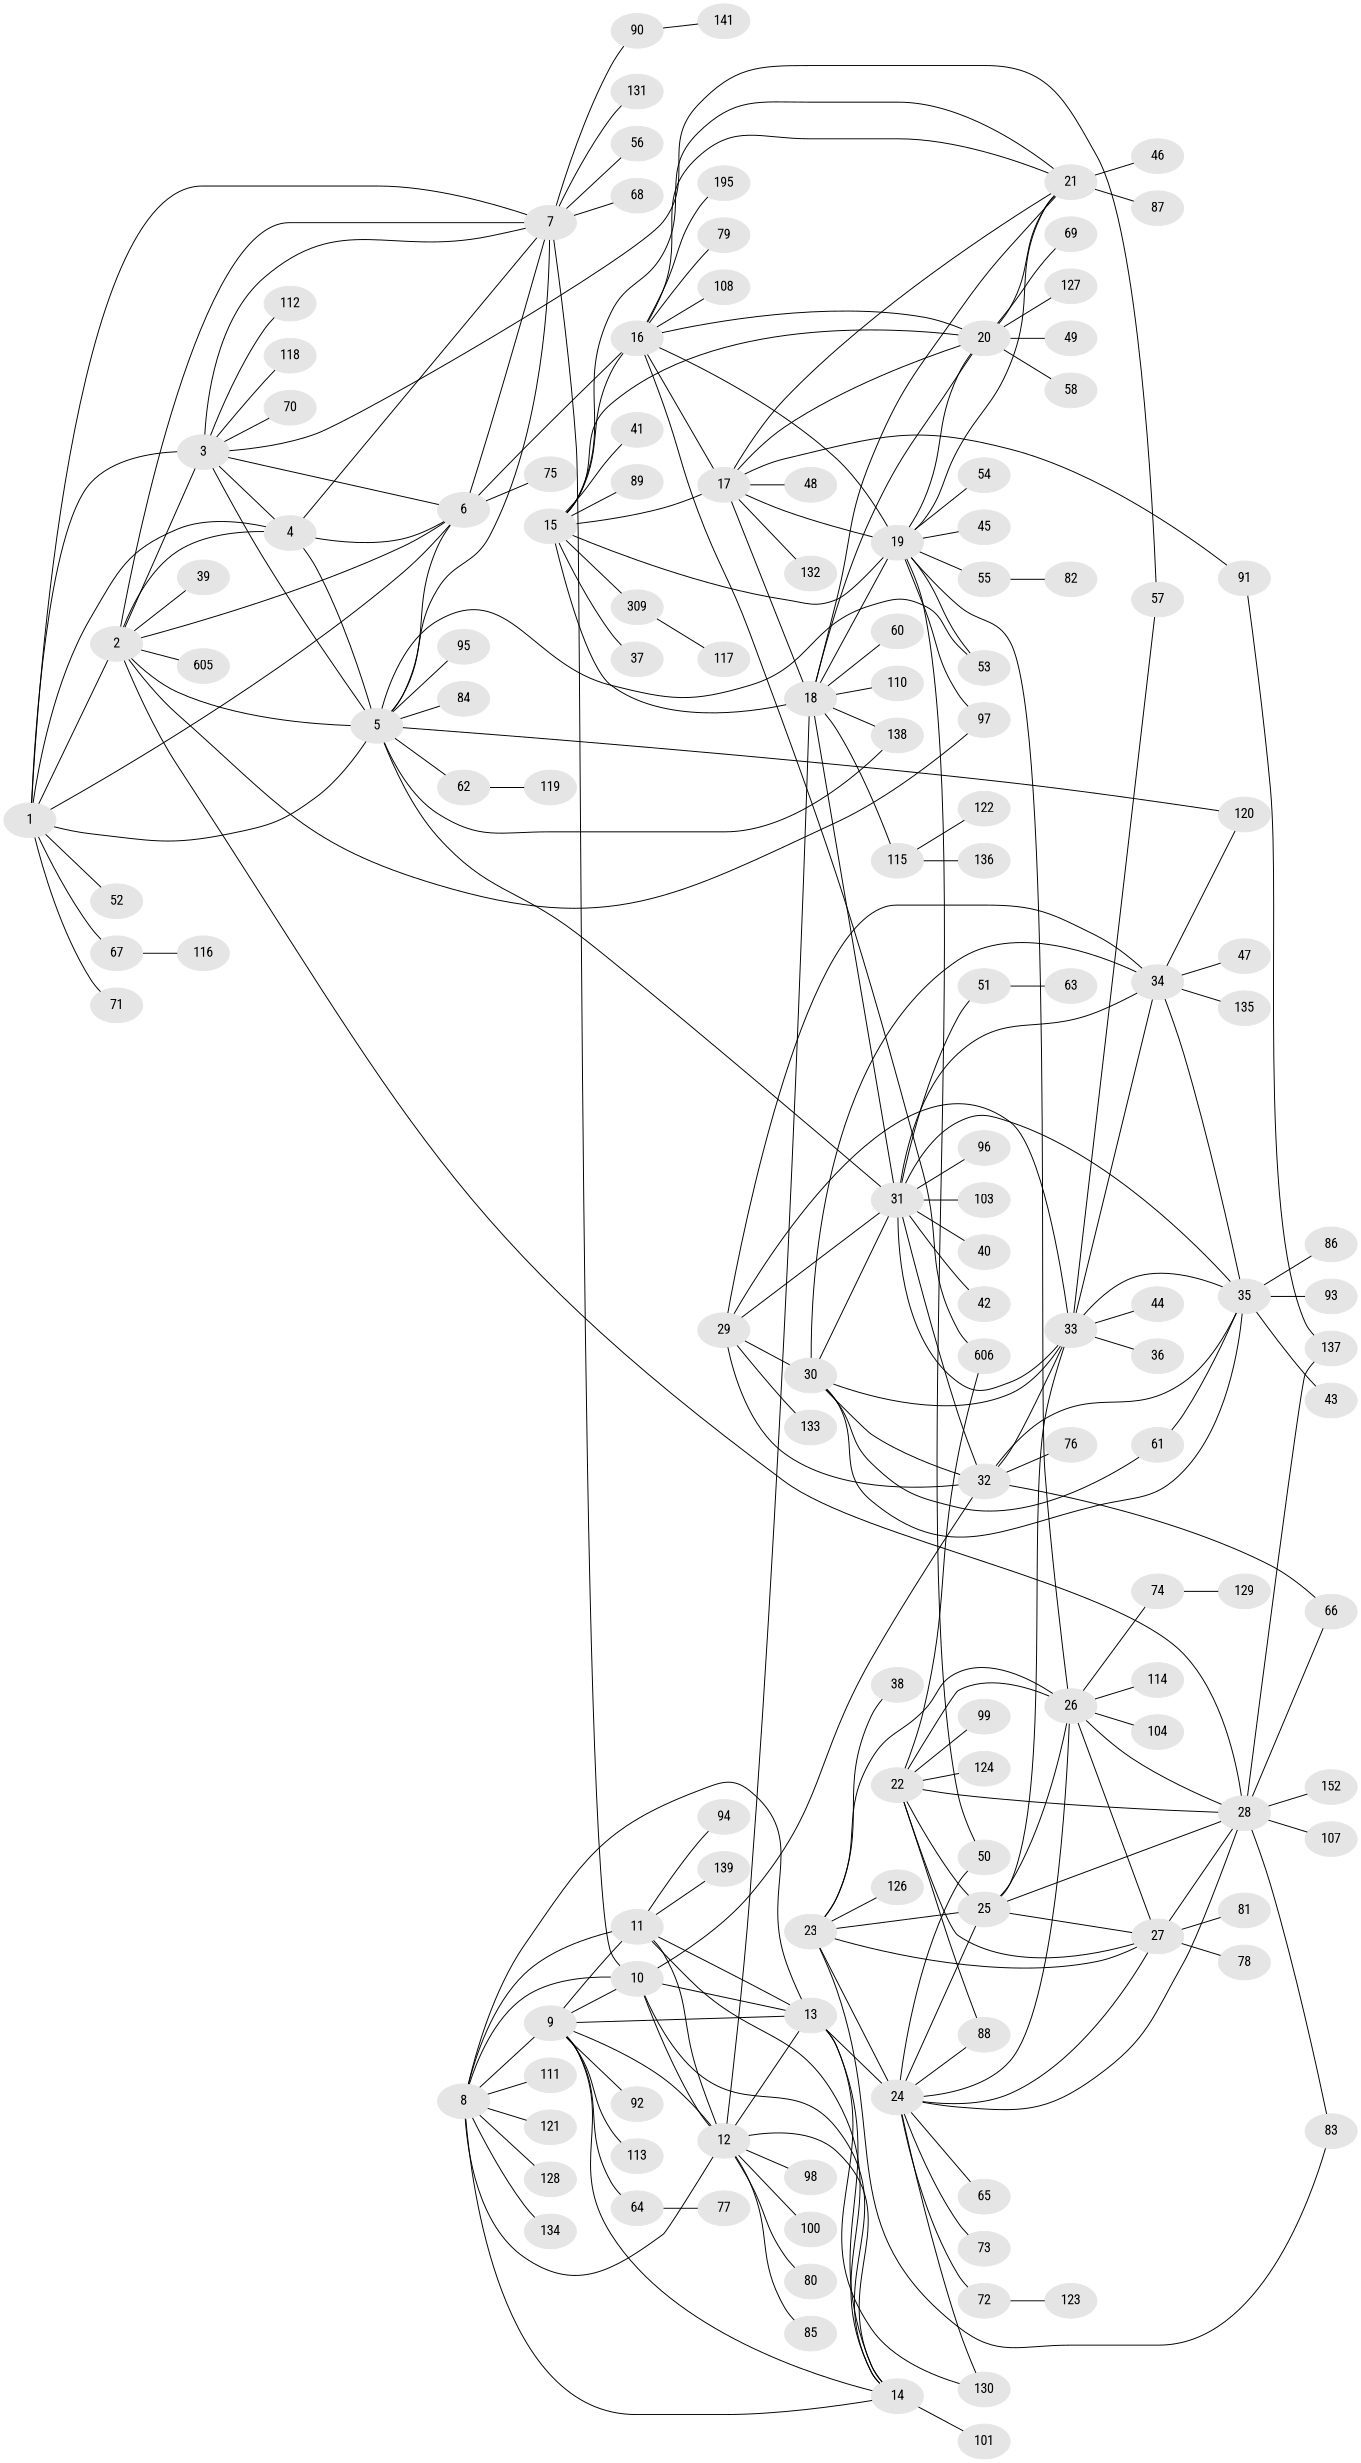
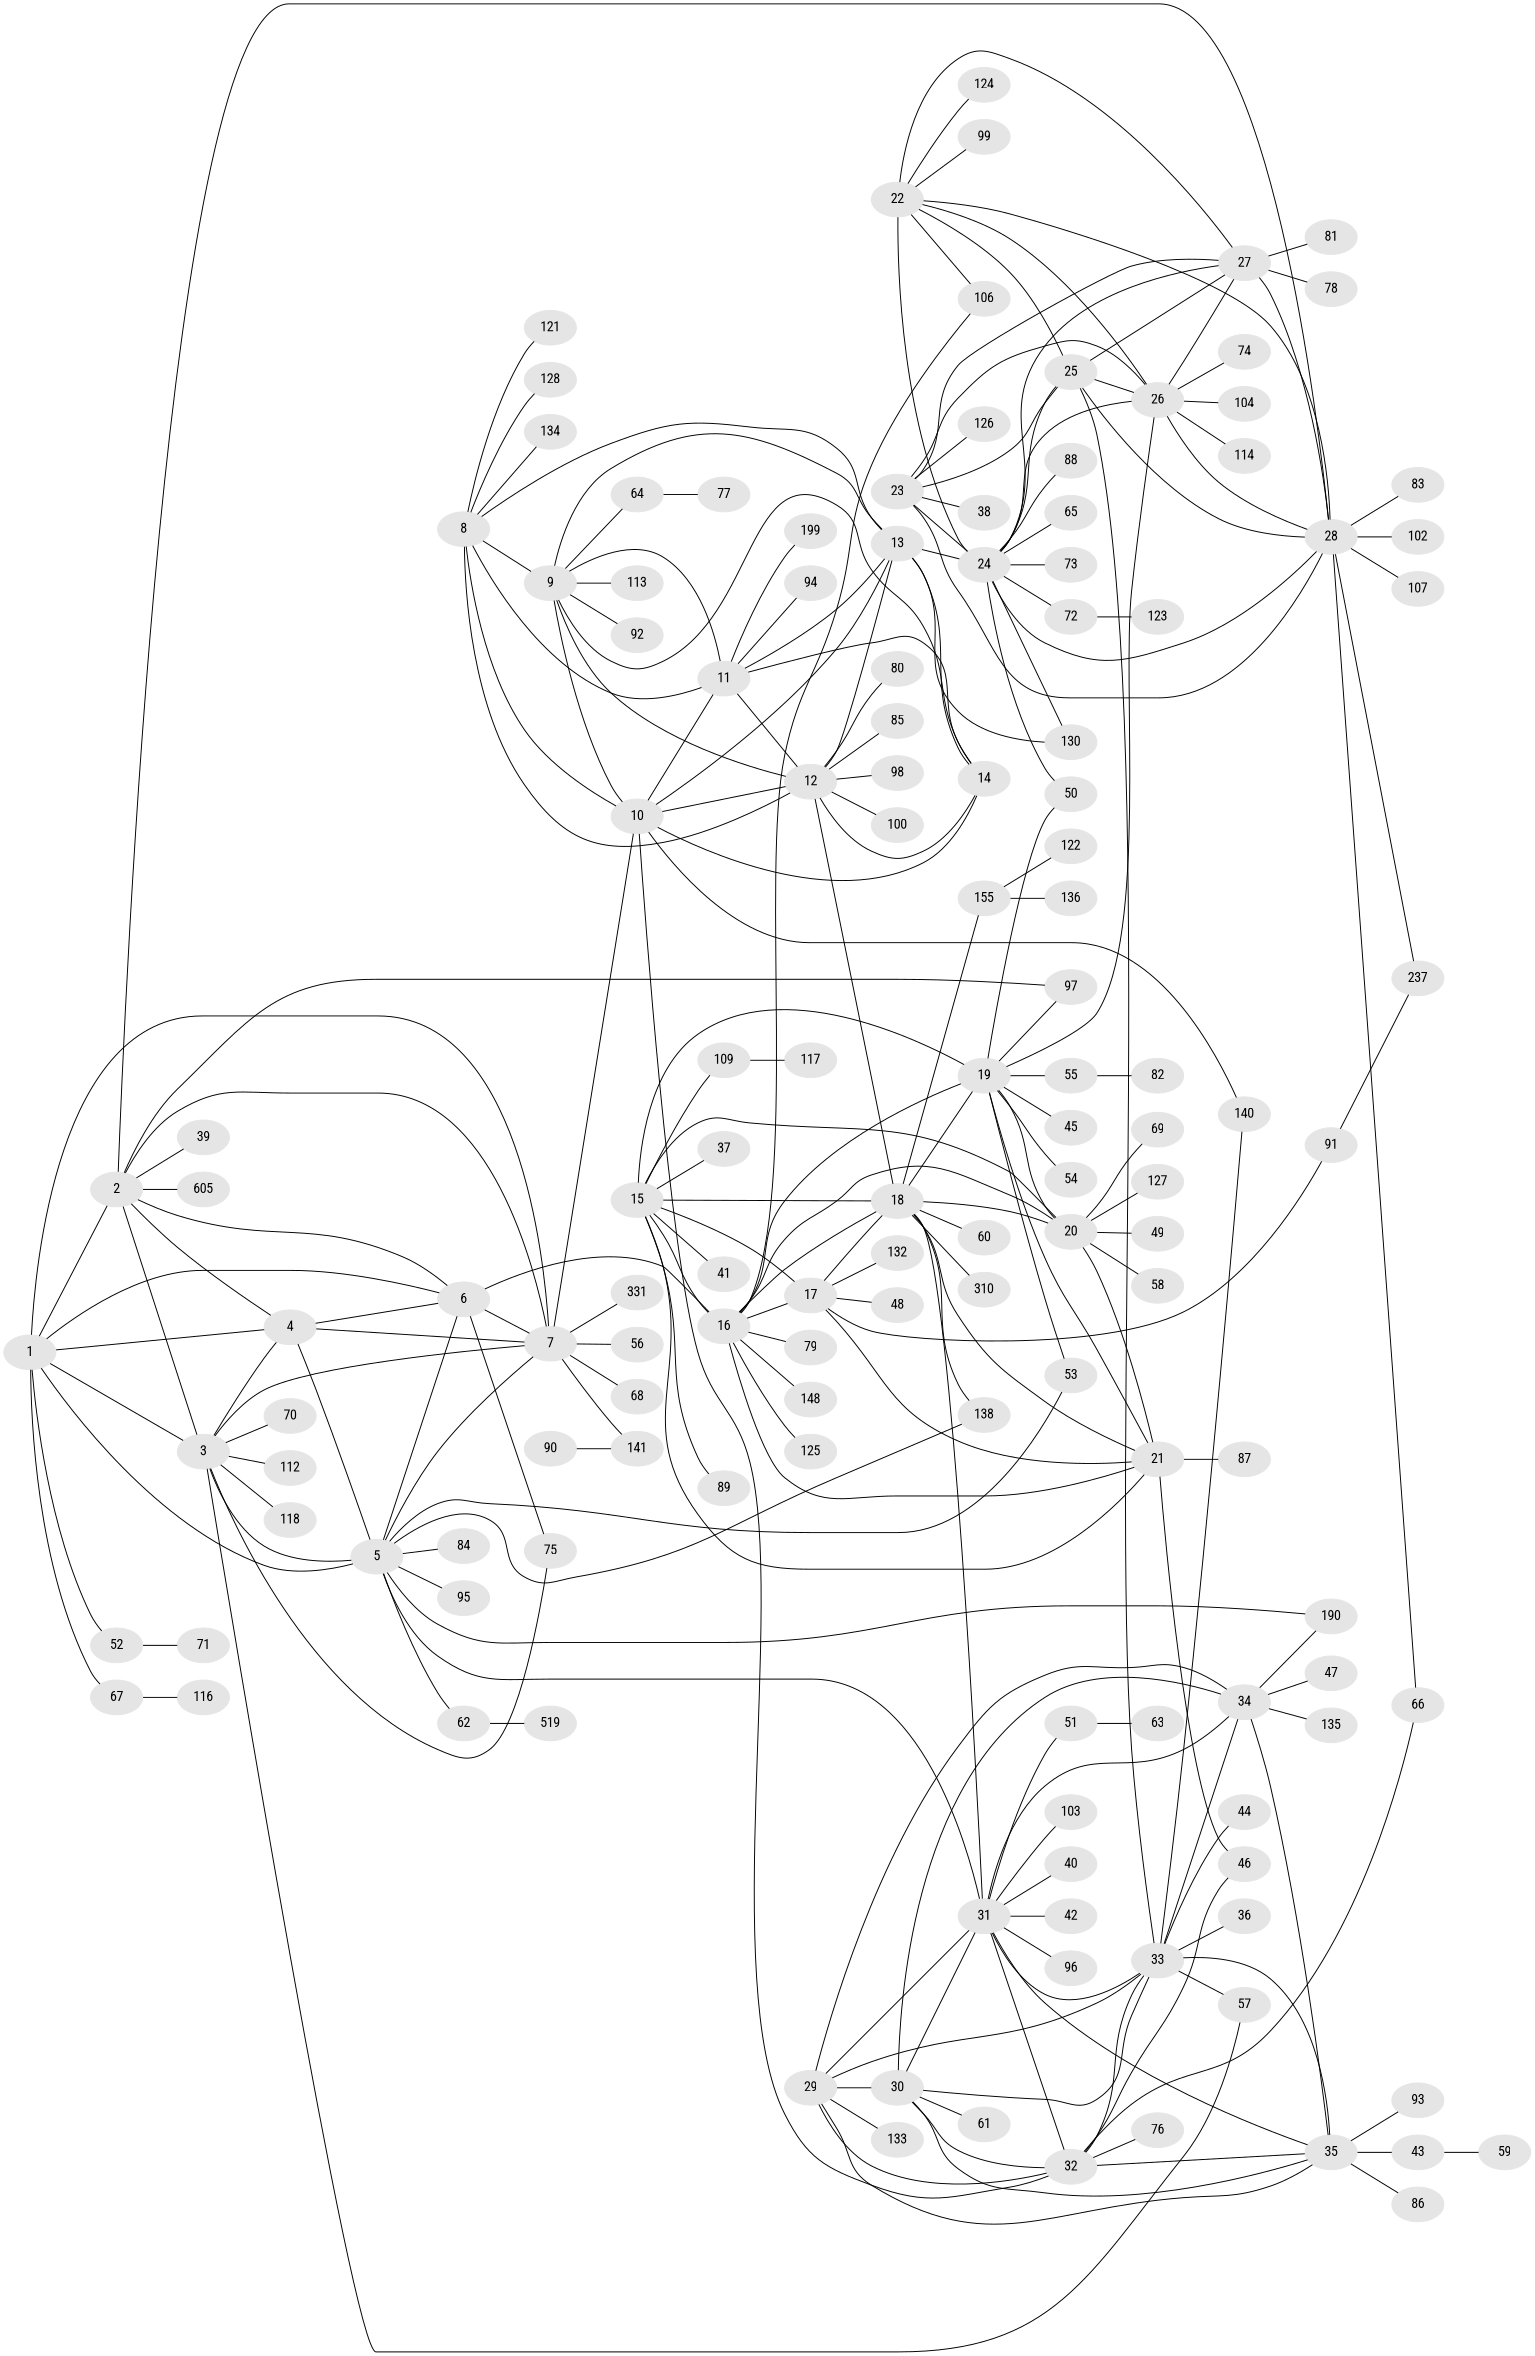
(637, 92) -> (637, 1293)
(585, 123) -> (591, 1398)
(724, 183) -> (811, 1452)
(724, 287) -> (811, 1400)
(841, 395) -> none
(323, 479) -> (385, 1719)
(808, 519) -> none
(637, 607) -> (724, 1060)
(897, 683) -> (984, 1290)
(234, 711) -> none
none -> (681, 747)
(550, 787) -> (550, 1723)
(1244, 814) -> (1331, 1616)
(897, 861) -> (984, 898)
(60, 918) -> (160, 1645)
none -> (1244, 1114)
none -> (803, 1256)
(1331, 1348) -> (1418, 978)
(984, 1356) -> (984, 299)
(1207, 1373) -> (1044, 2219)
(1244, 1591) -> none
(1331, 1787) -> (1418, 537)
(724, 1869) -> (811, 531)
(944, 1927) -> (910, 381)
none -> (1166, 2019)
(550, 2075) -> none
none -> (1505, 2152)
(987, 2343) -> (1098, 698)
(574, 2393) -> none
(984, 2442) -> none
